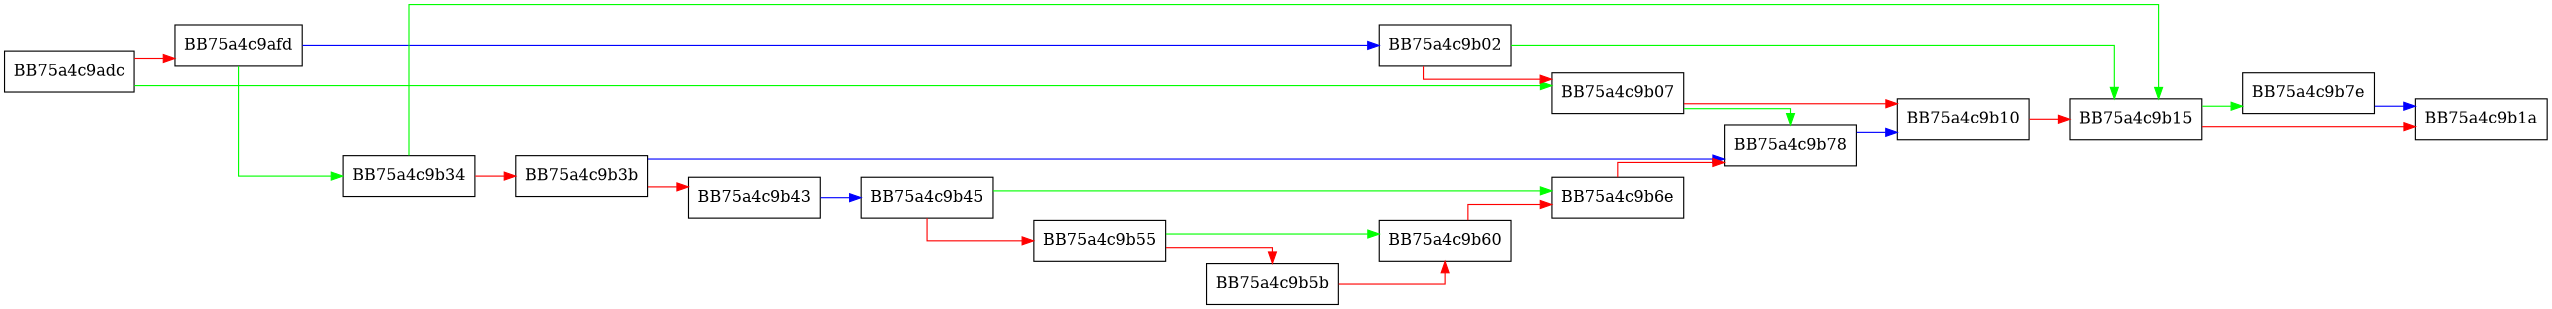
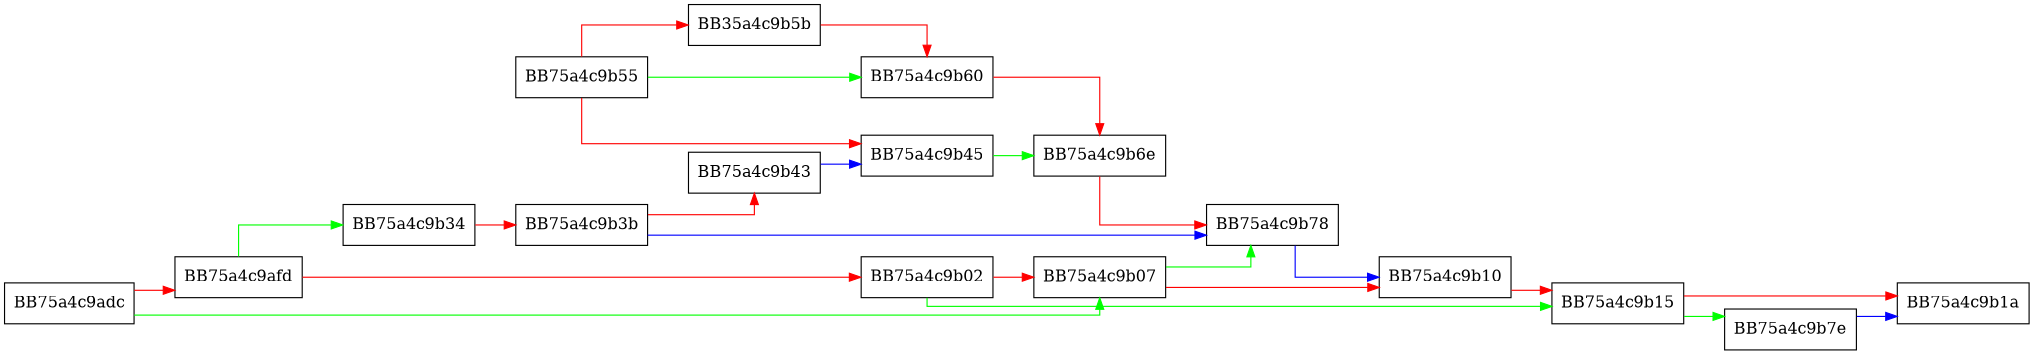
(1250, 5) -> none
(835, 45) -> (576, 277)
(963, 241) -> (693, 144)
(1272, 284) -> (754, 25)
